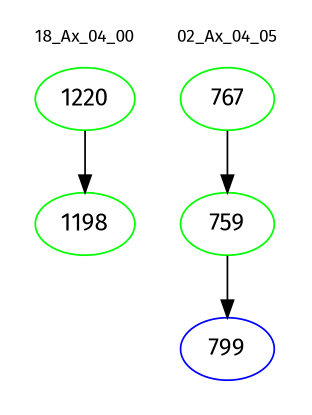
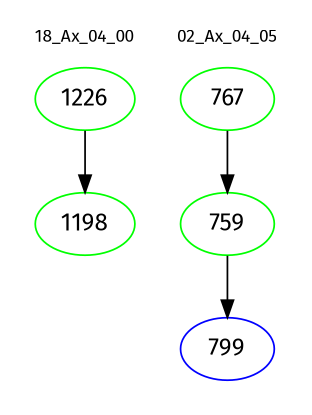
(85, 99) -> (85, 99)
